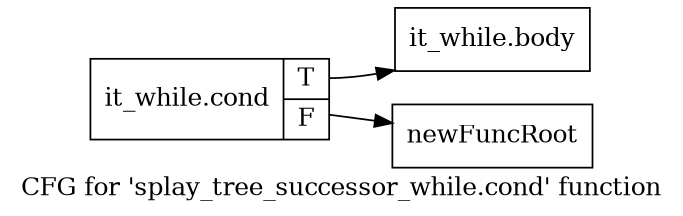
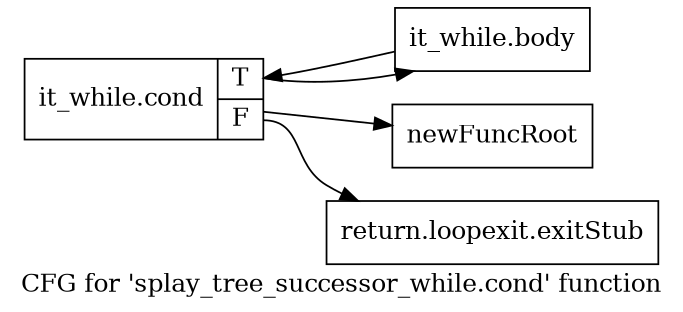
none -> (338, 64)
none -> (492, 233)
